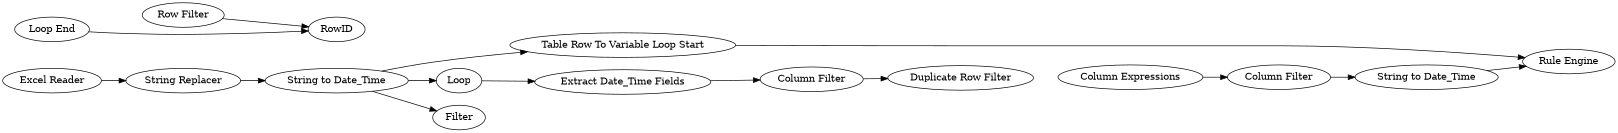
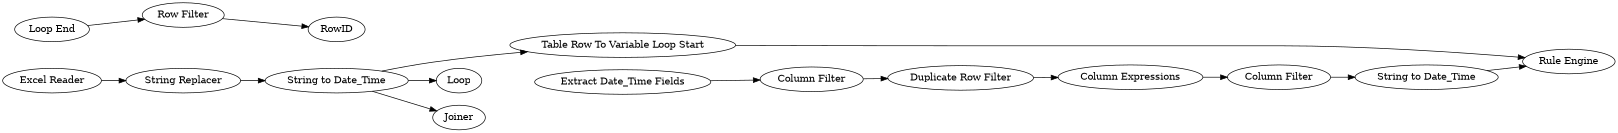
(195, 34) -> (113, 23)
none -> (1042, 78)
(505, 81) -> none
(459, 118) -> (459, 118)
